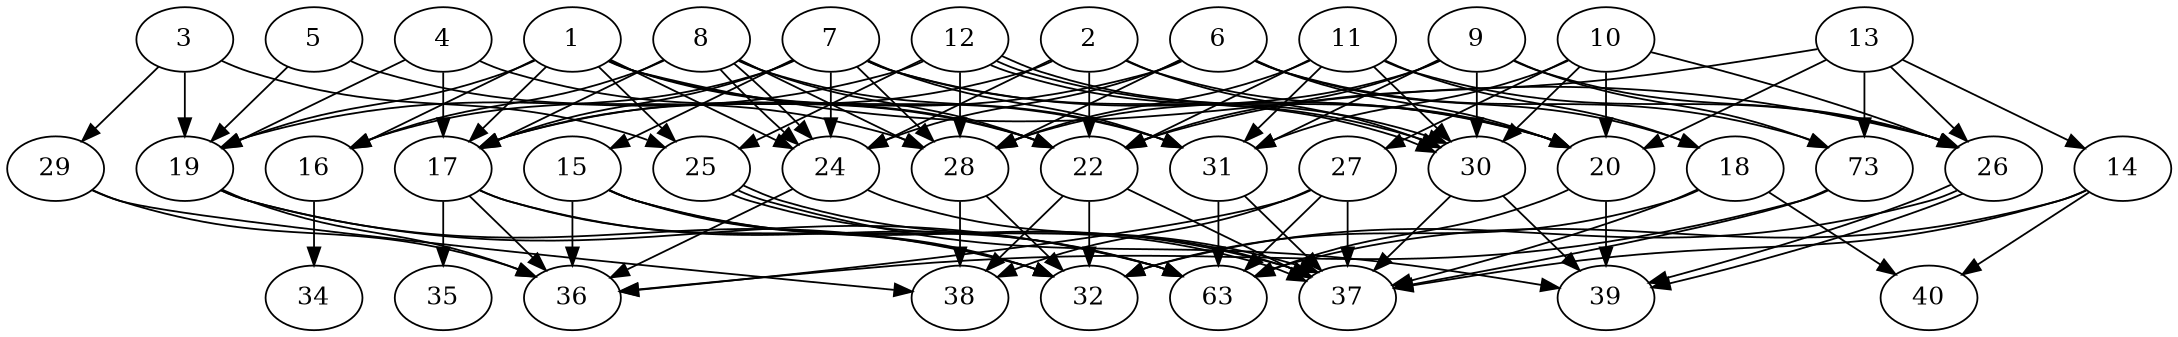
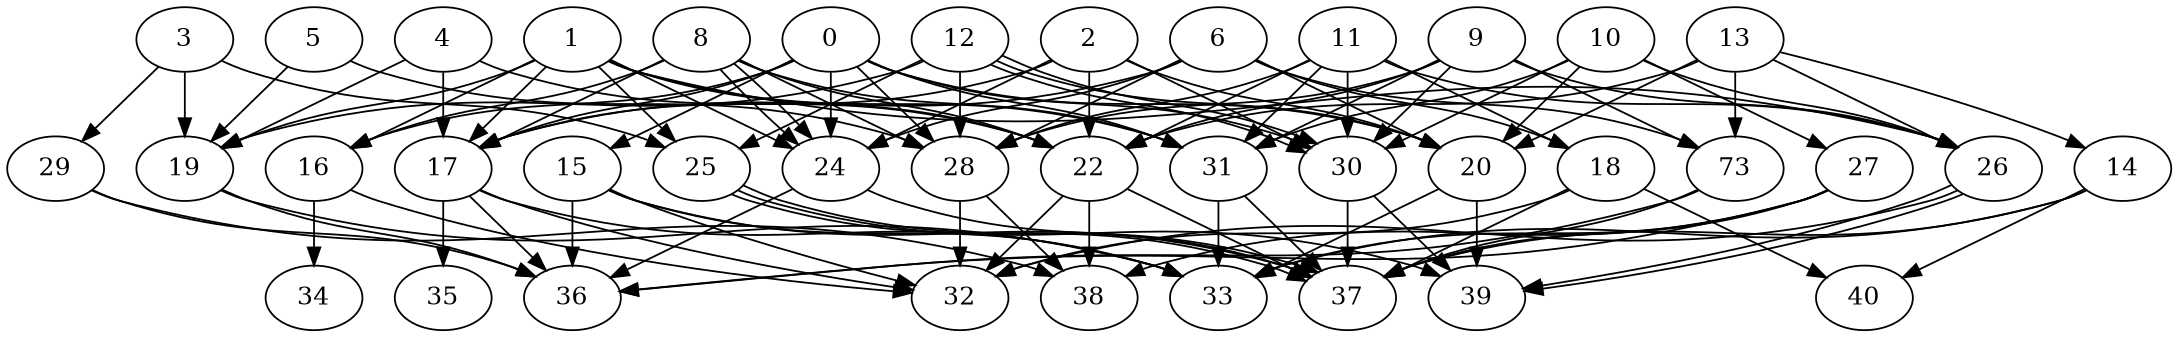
(831, 39) -> (831, 39)
(628, 234) -> (619, 256)
(1218, 298) -> (1218, 298)
